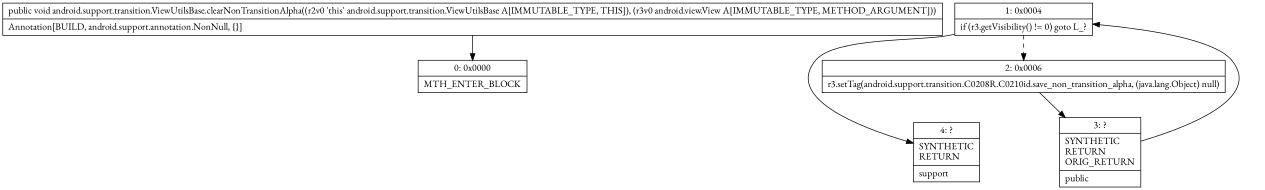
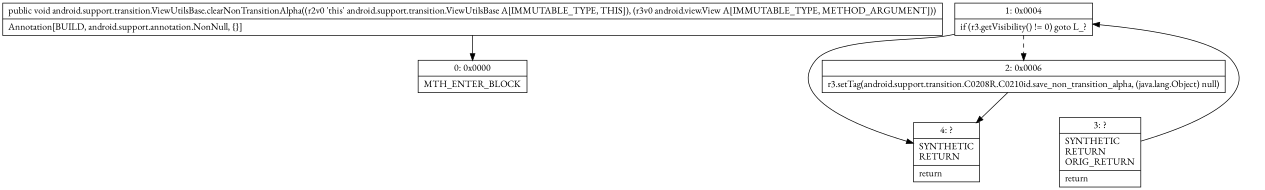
(1050, 103) -> (995, 105)
(934, 173) -> (931, 173)
(1077, 178) -> (1077, 178)
